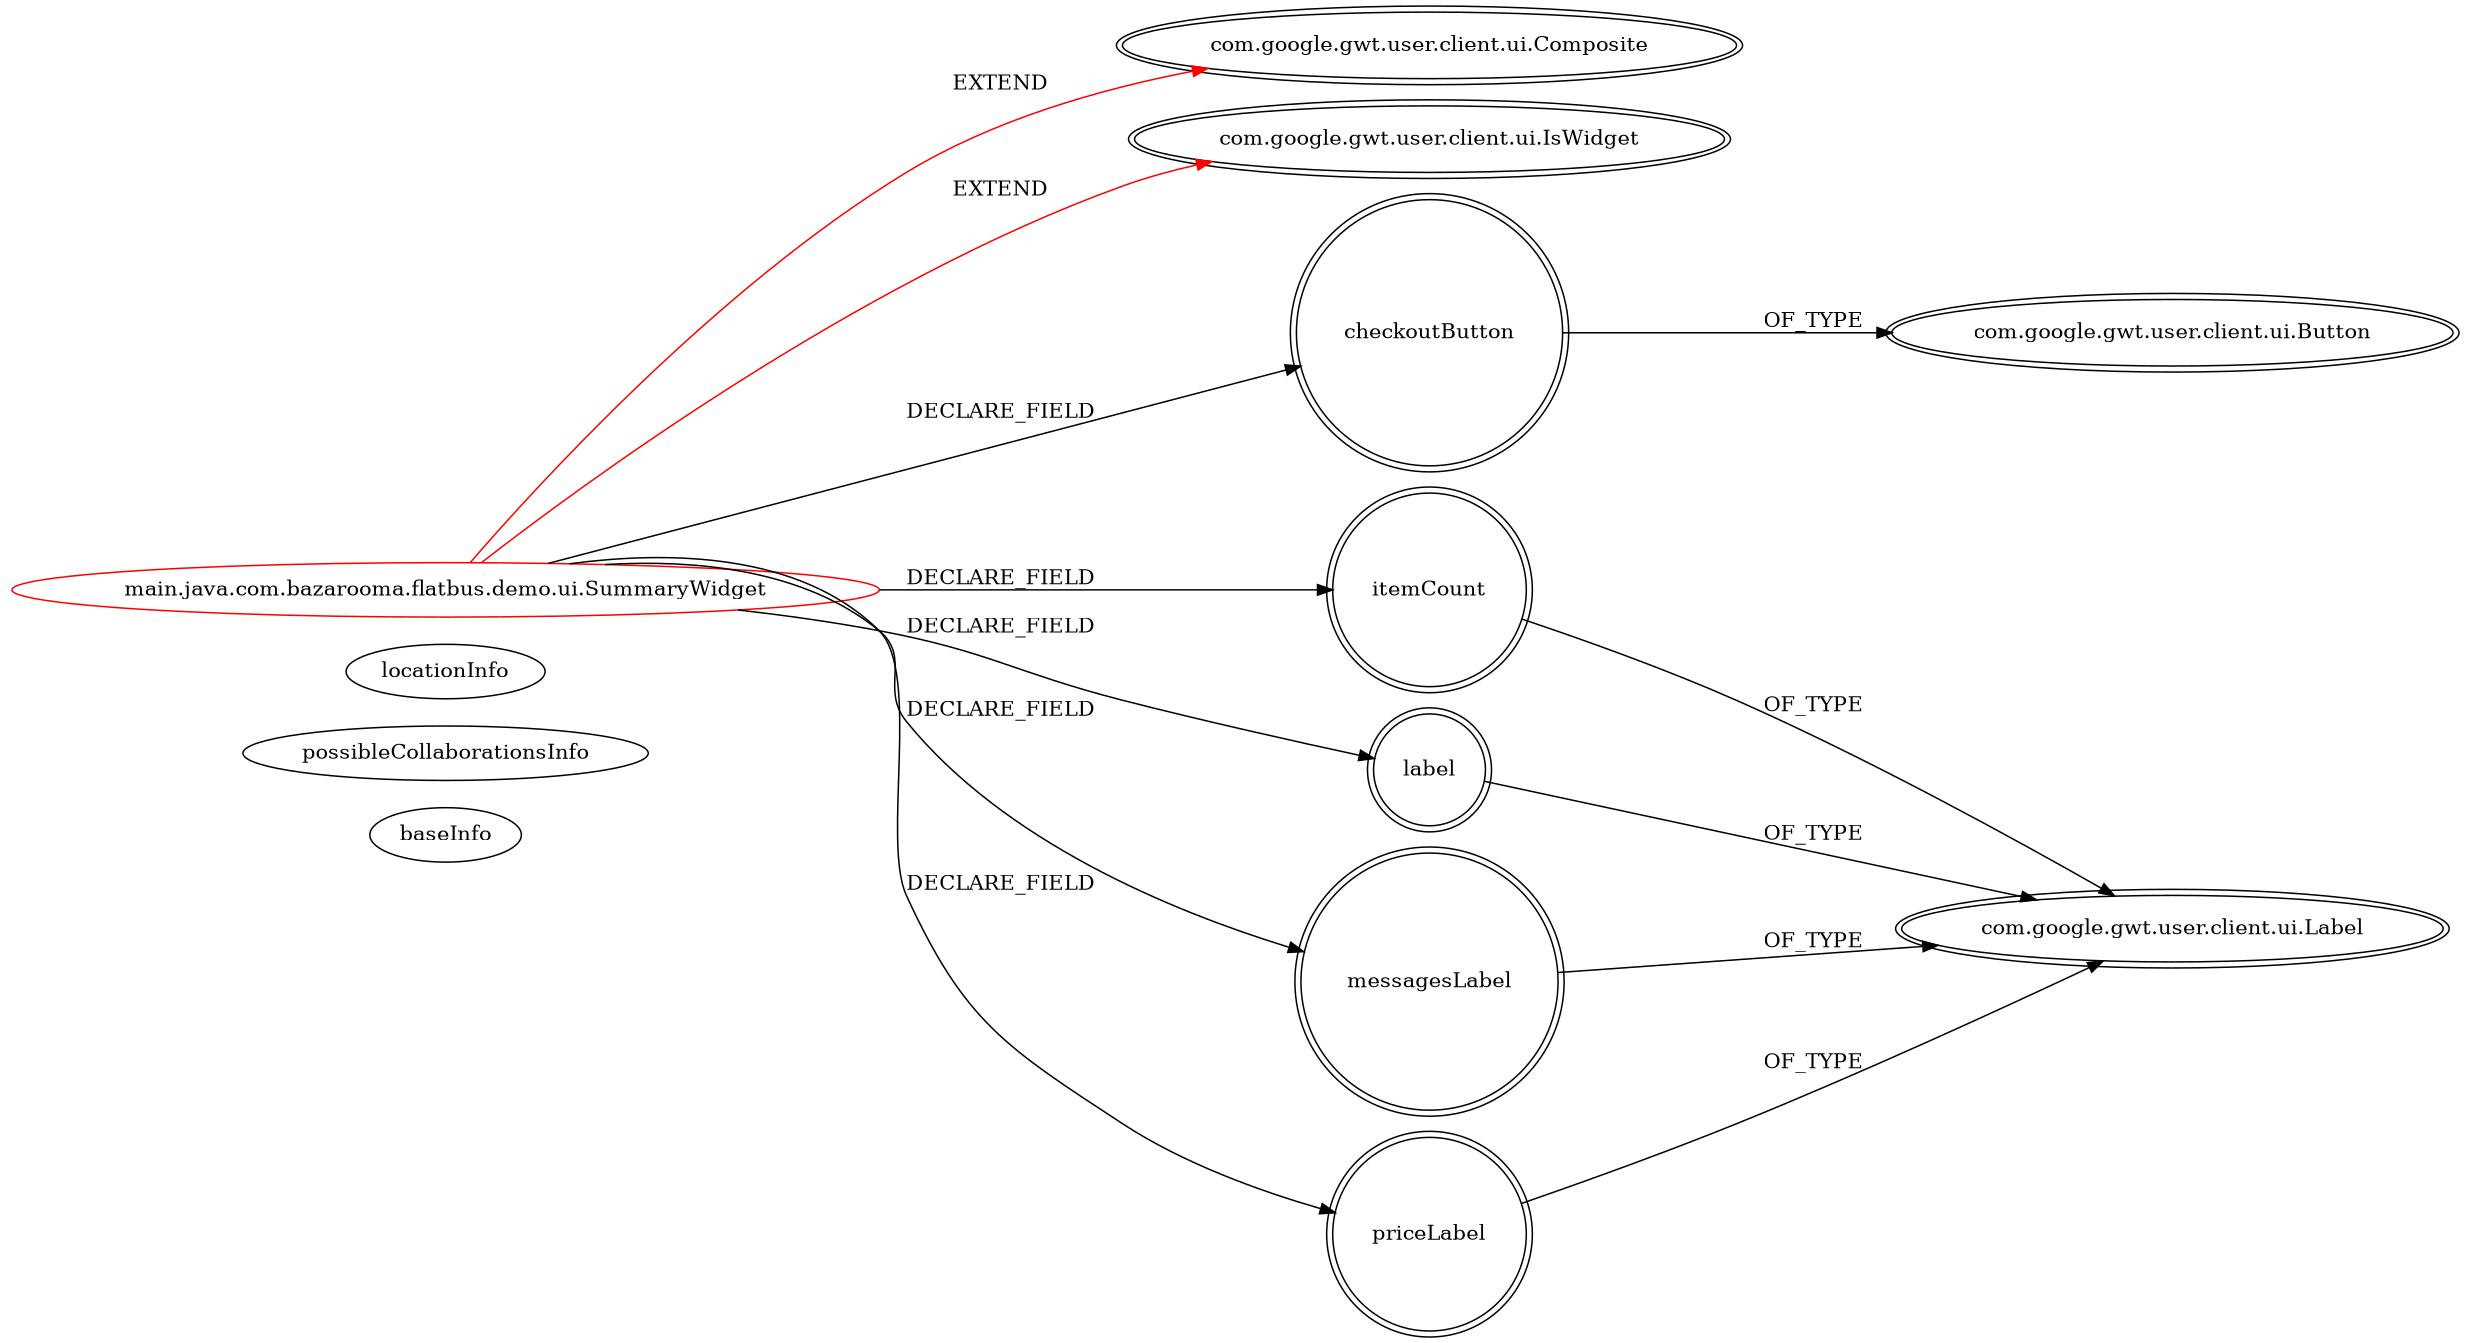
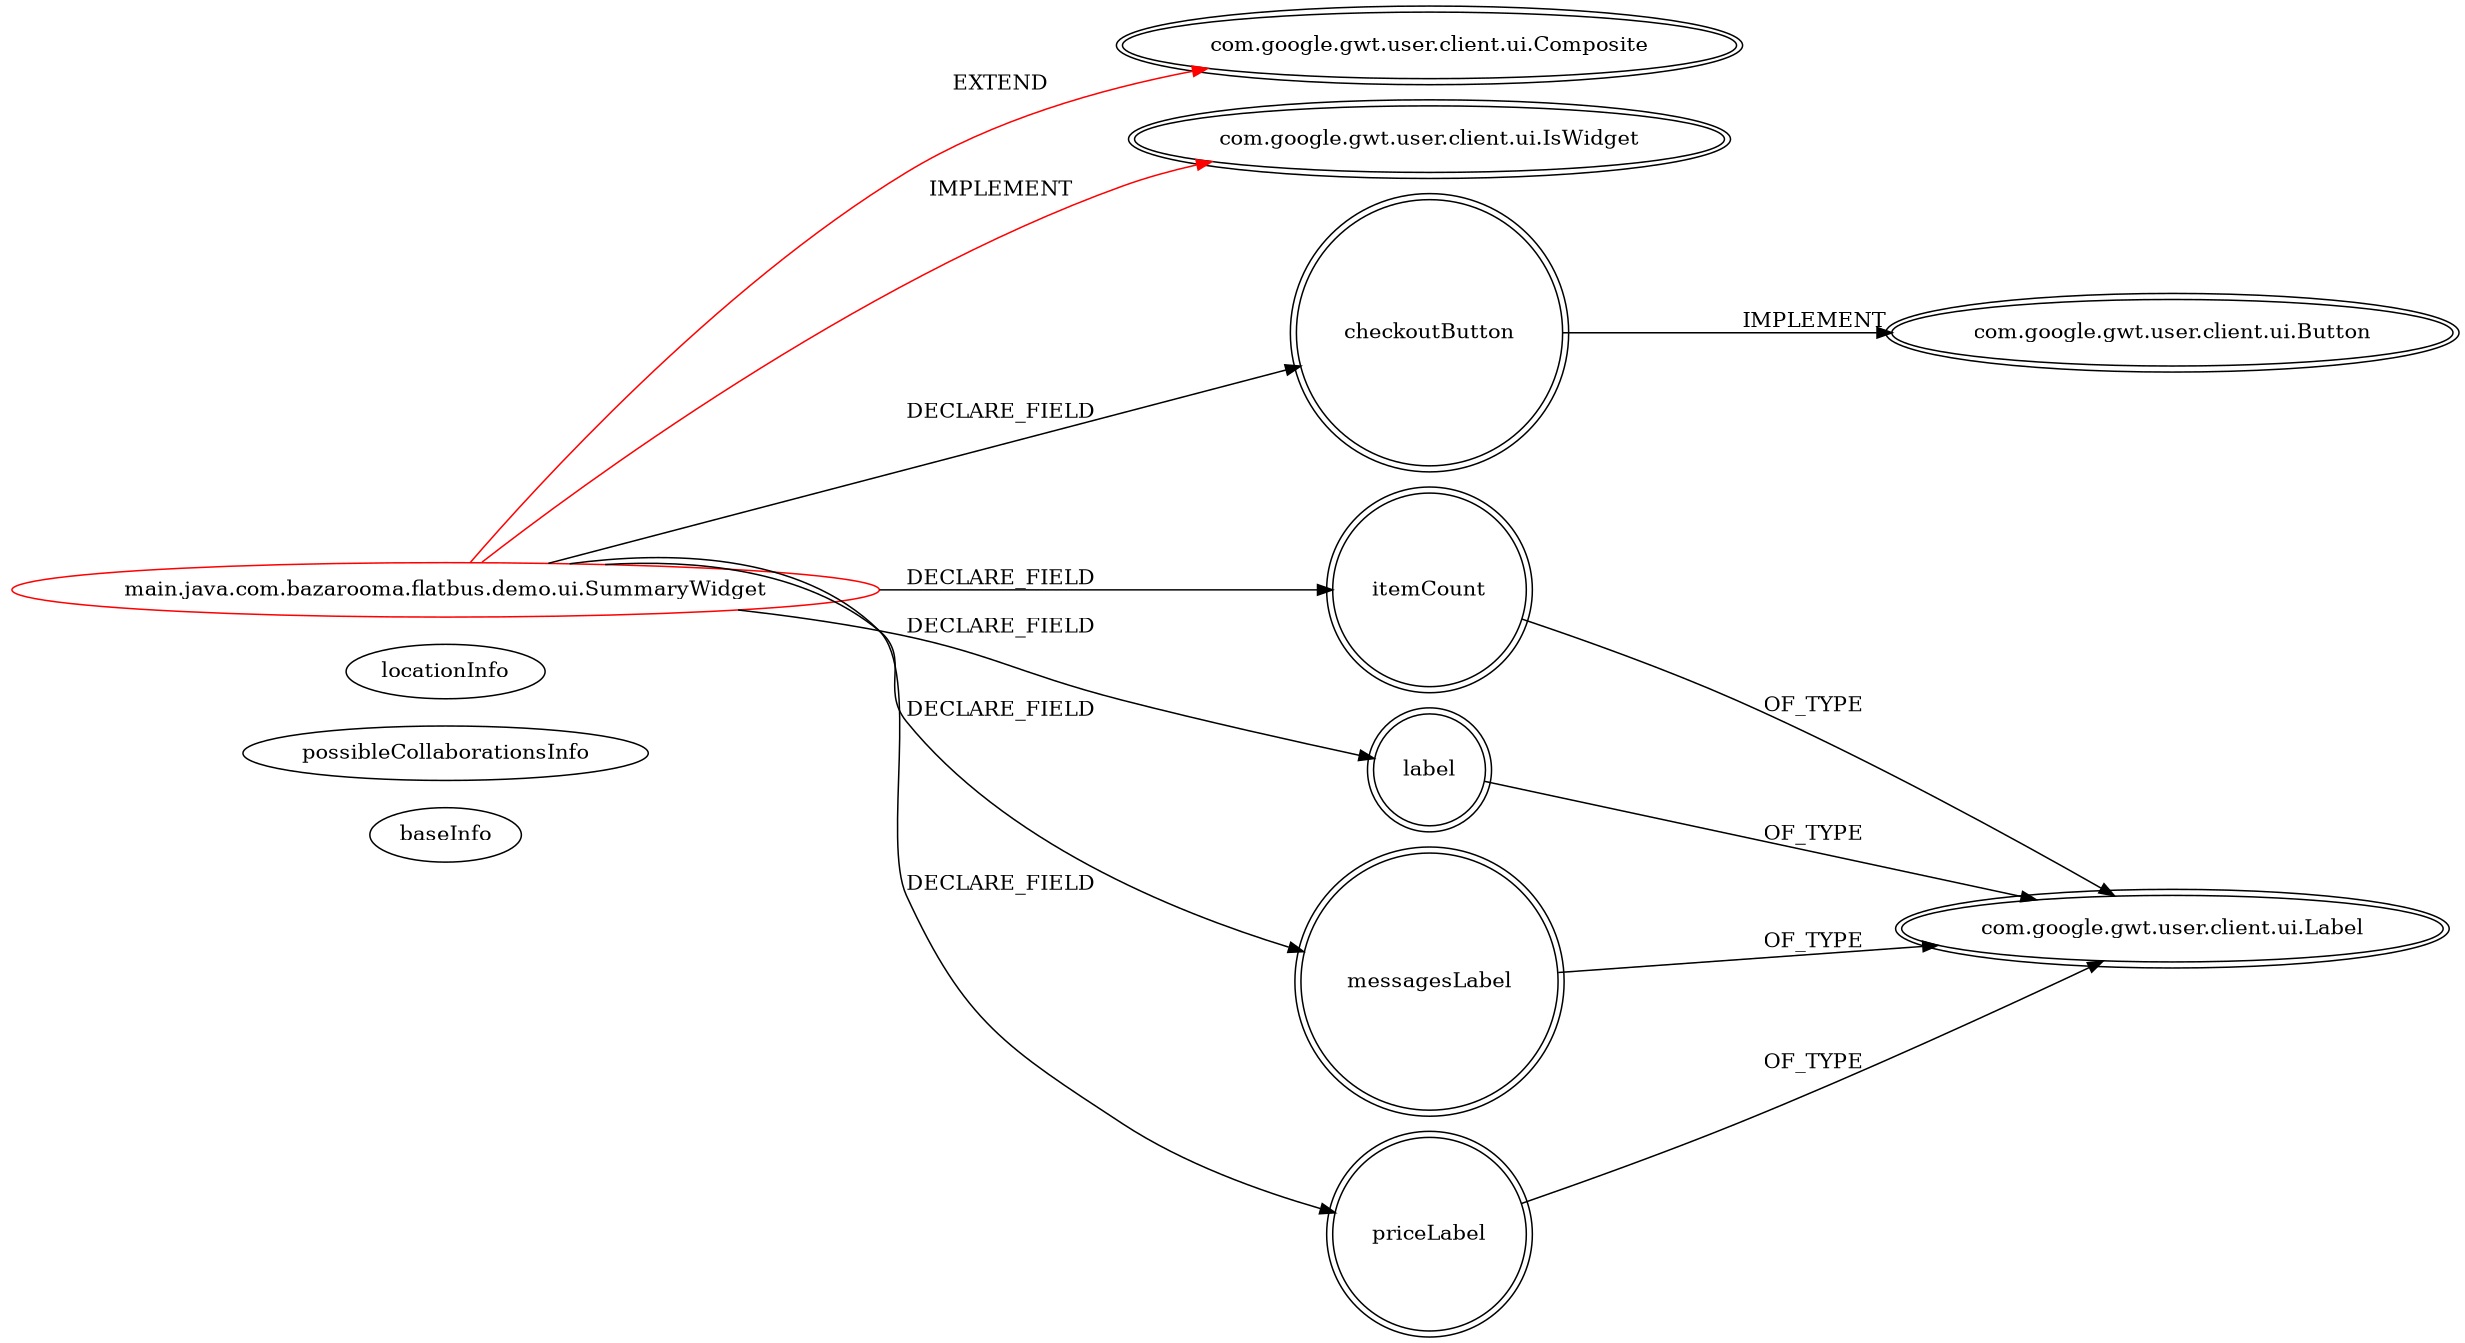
(1001, 190) -> (1001, 190)
(1814, 321) -> (1814, 321)
